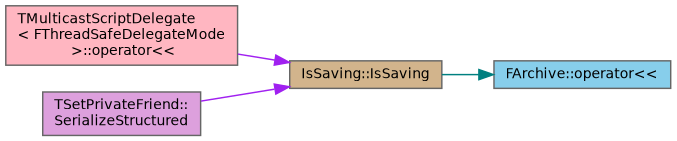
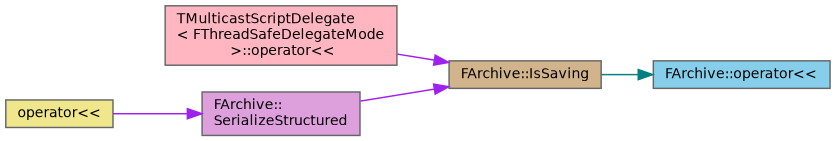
(366, 75) -> (525, 75)
none -> (59, 114)
(122, 114) -> (281, 114)
